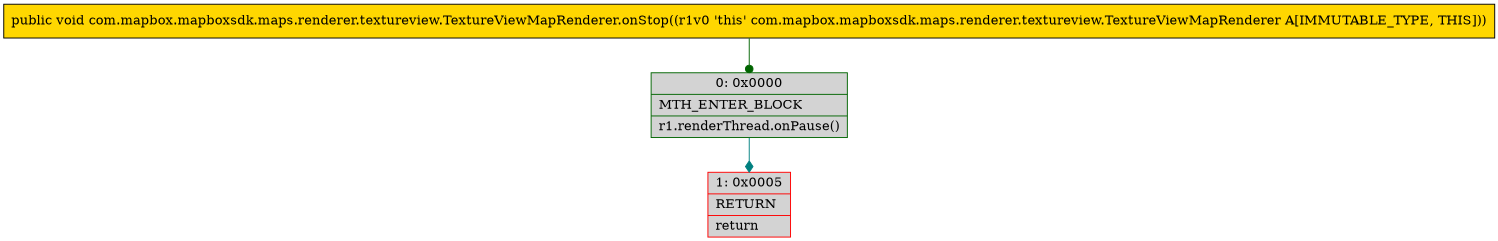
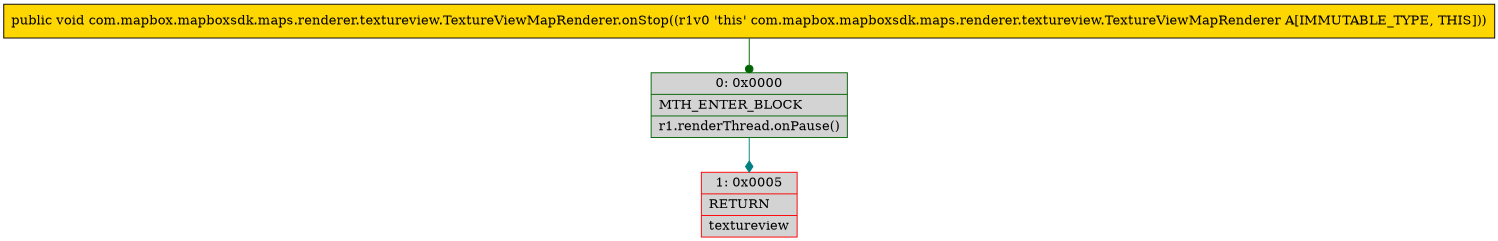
(737, 226) -> (749, 226)
